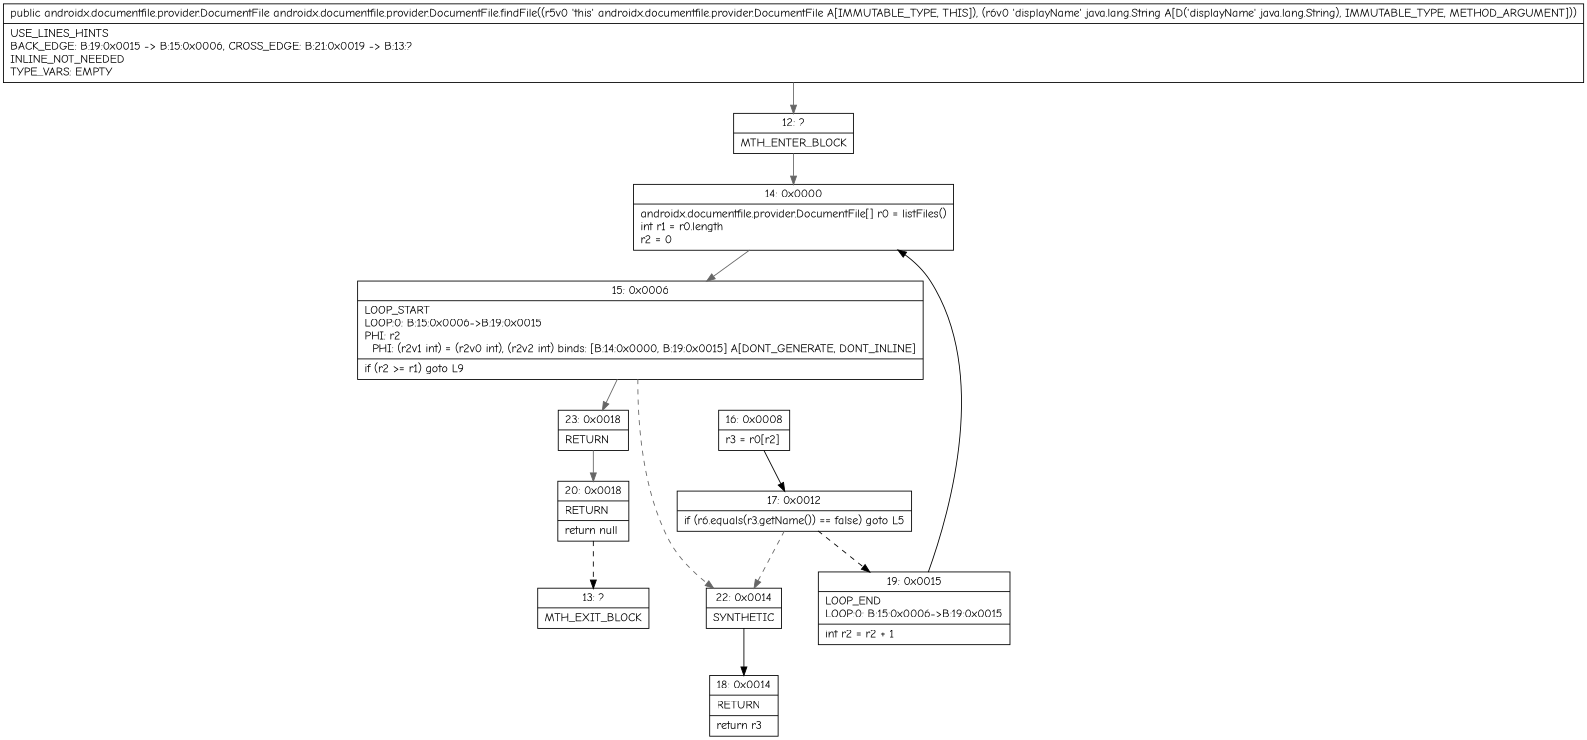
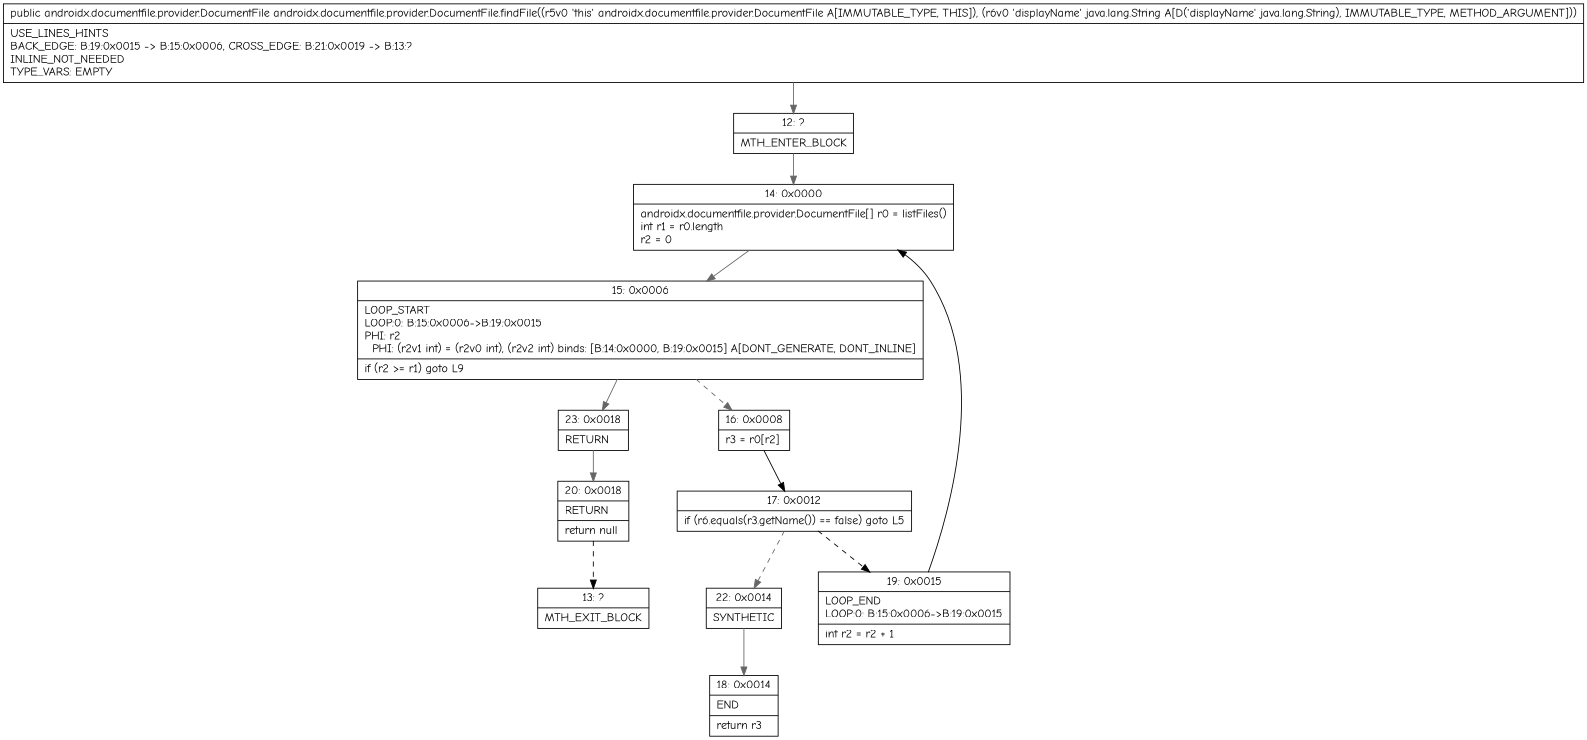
(650, 490) -> (711, 392)
(744, 648) -> (744, 648)
(739, 705) -> (728, 705)
